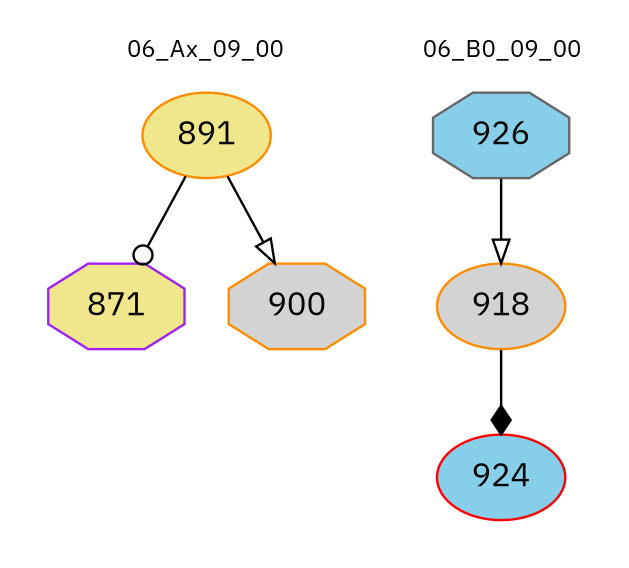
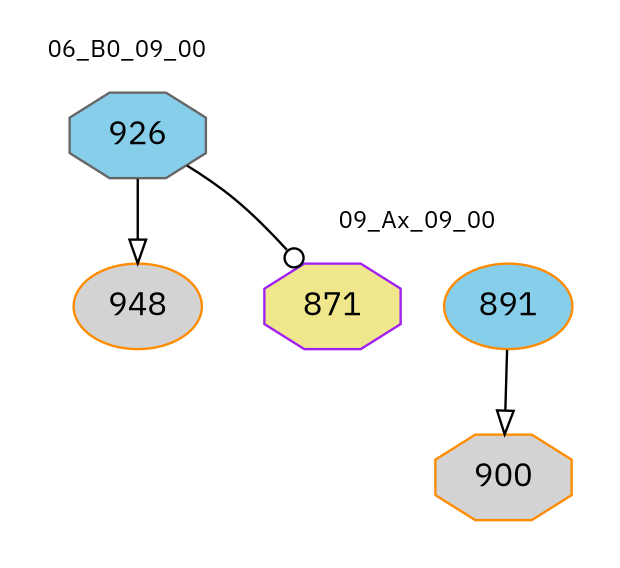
(207, 51) -> (418, 222)
(207, 135) -> (508, 306)
(167, 211) -> (260, 222)
(501, 306) -> (138, 306)
(501, 477) -> none
